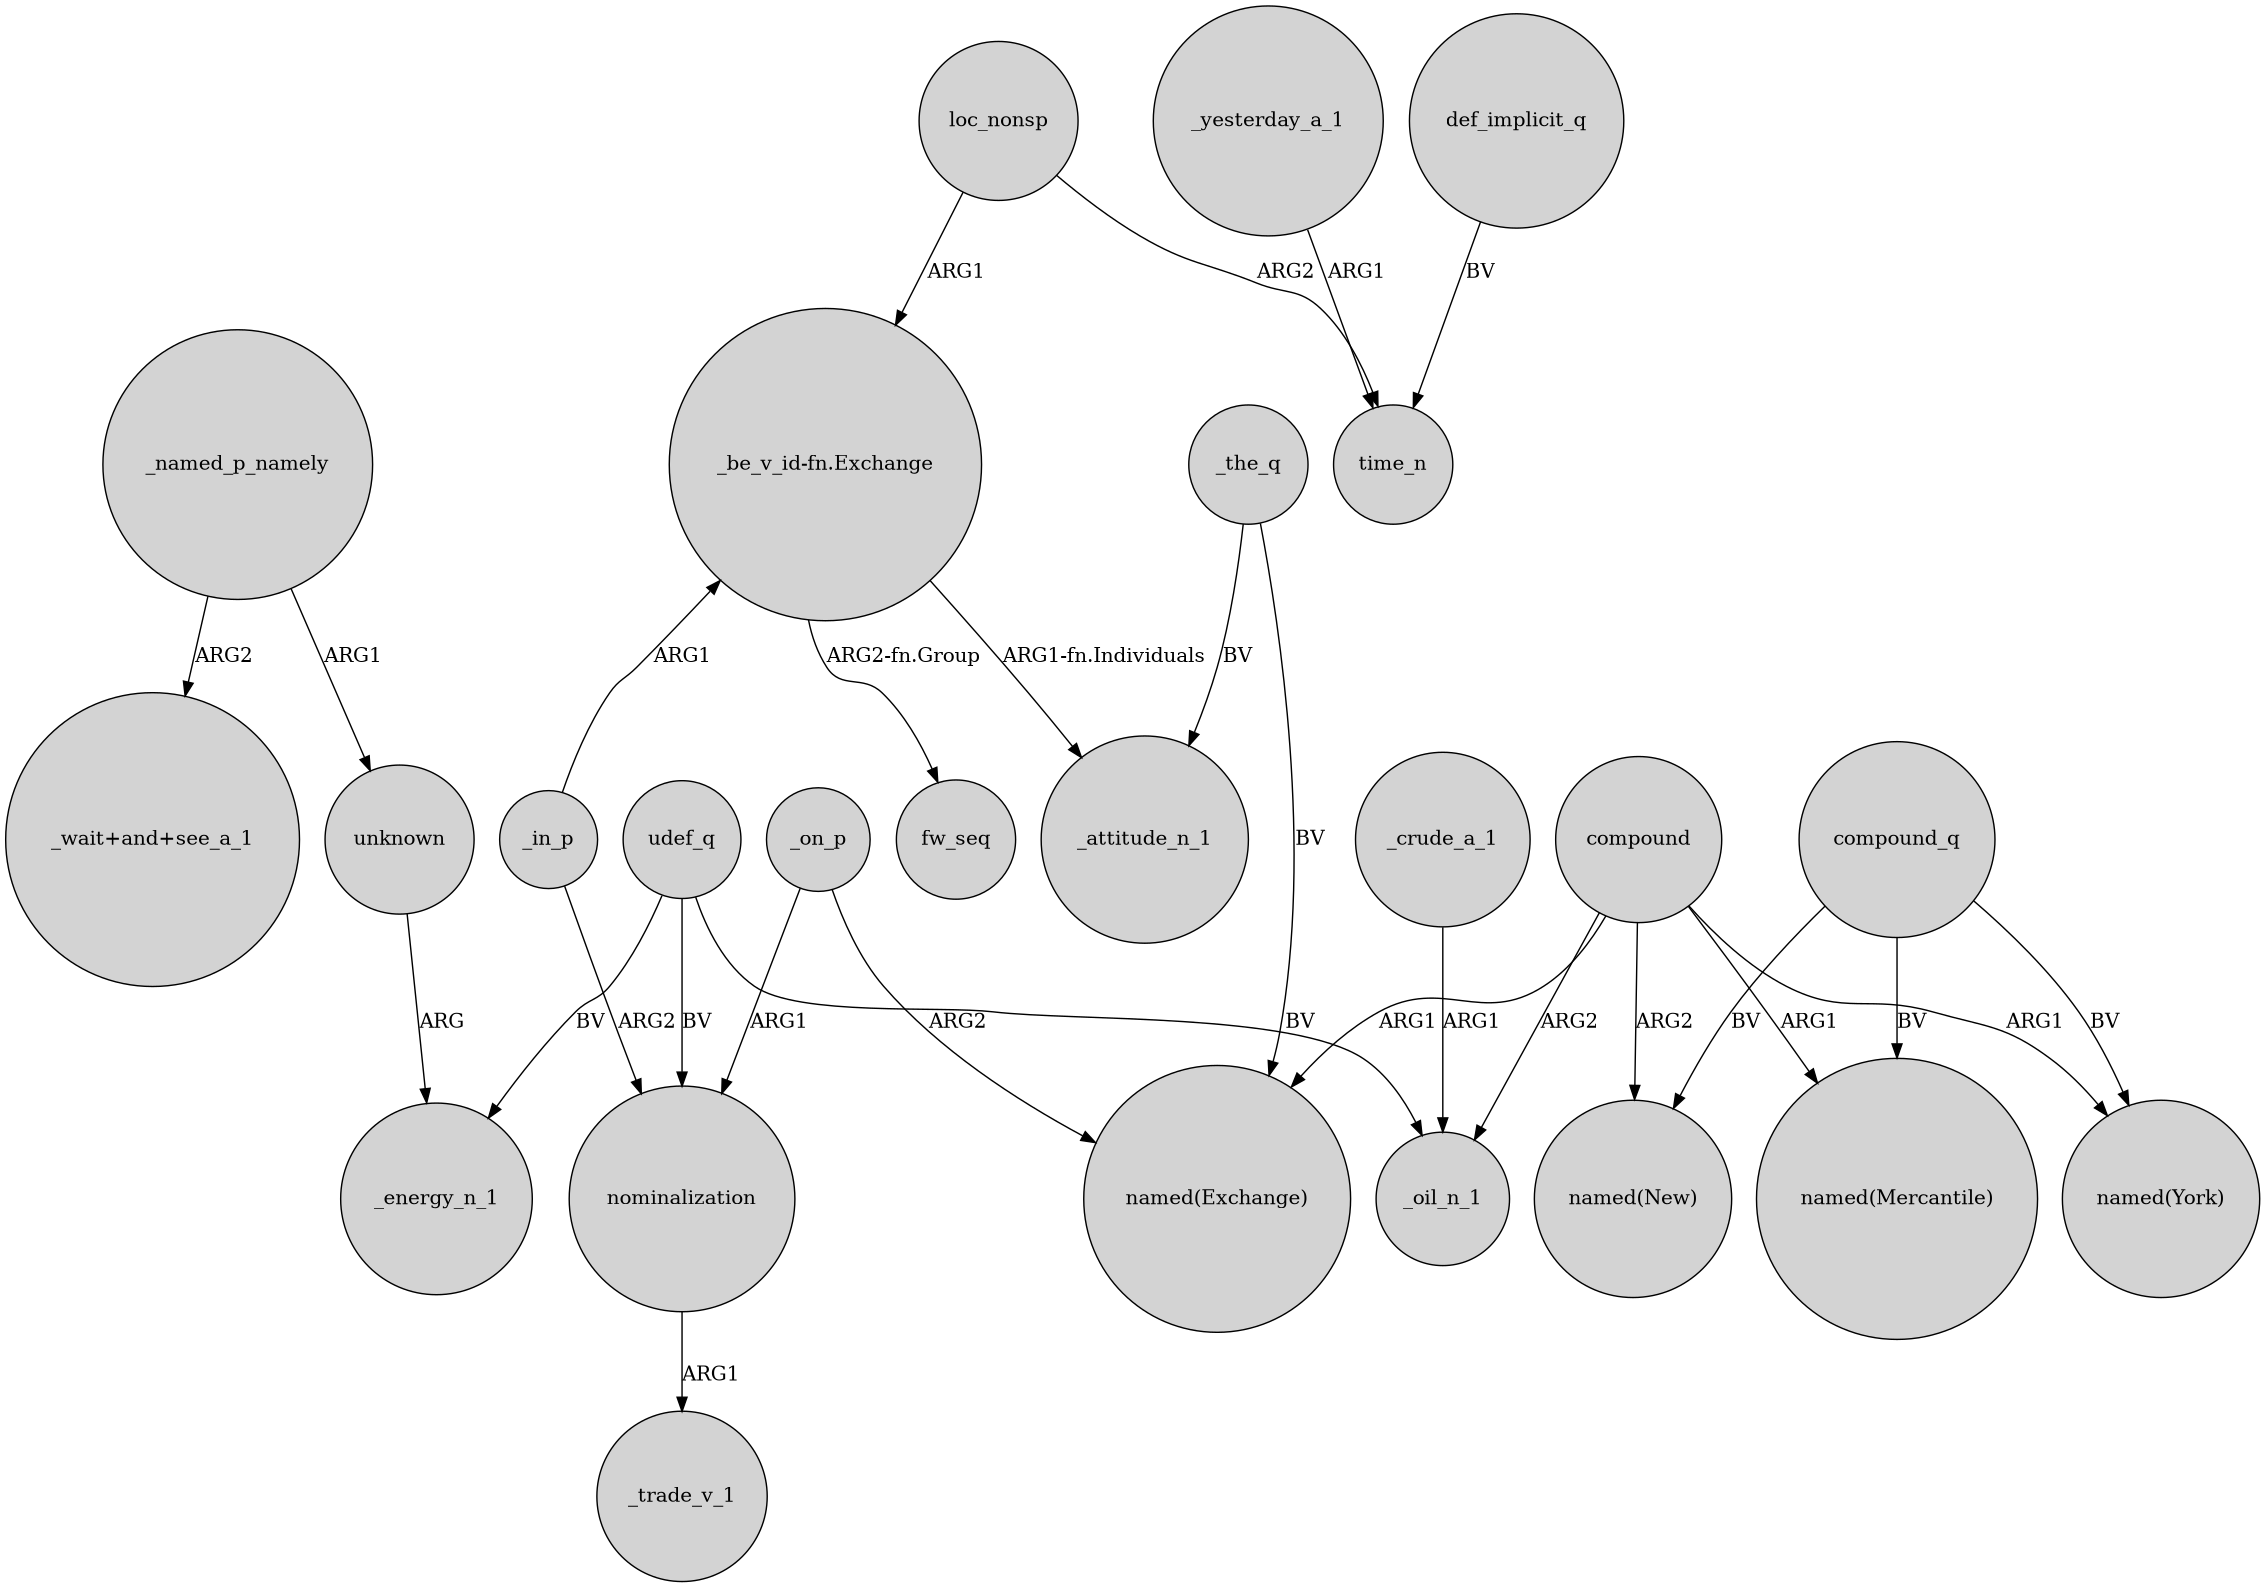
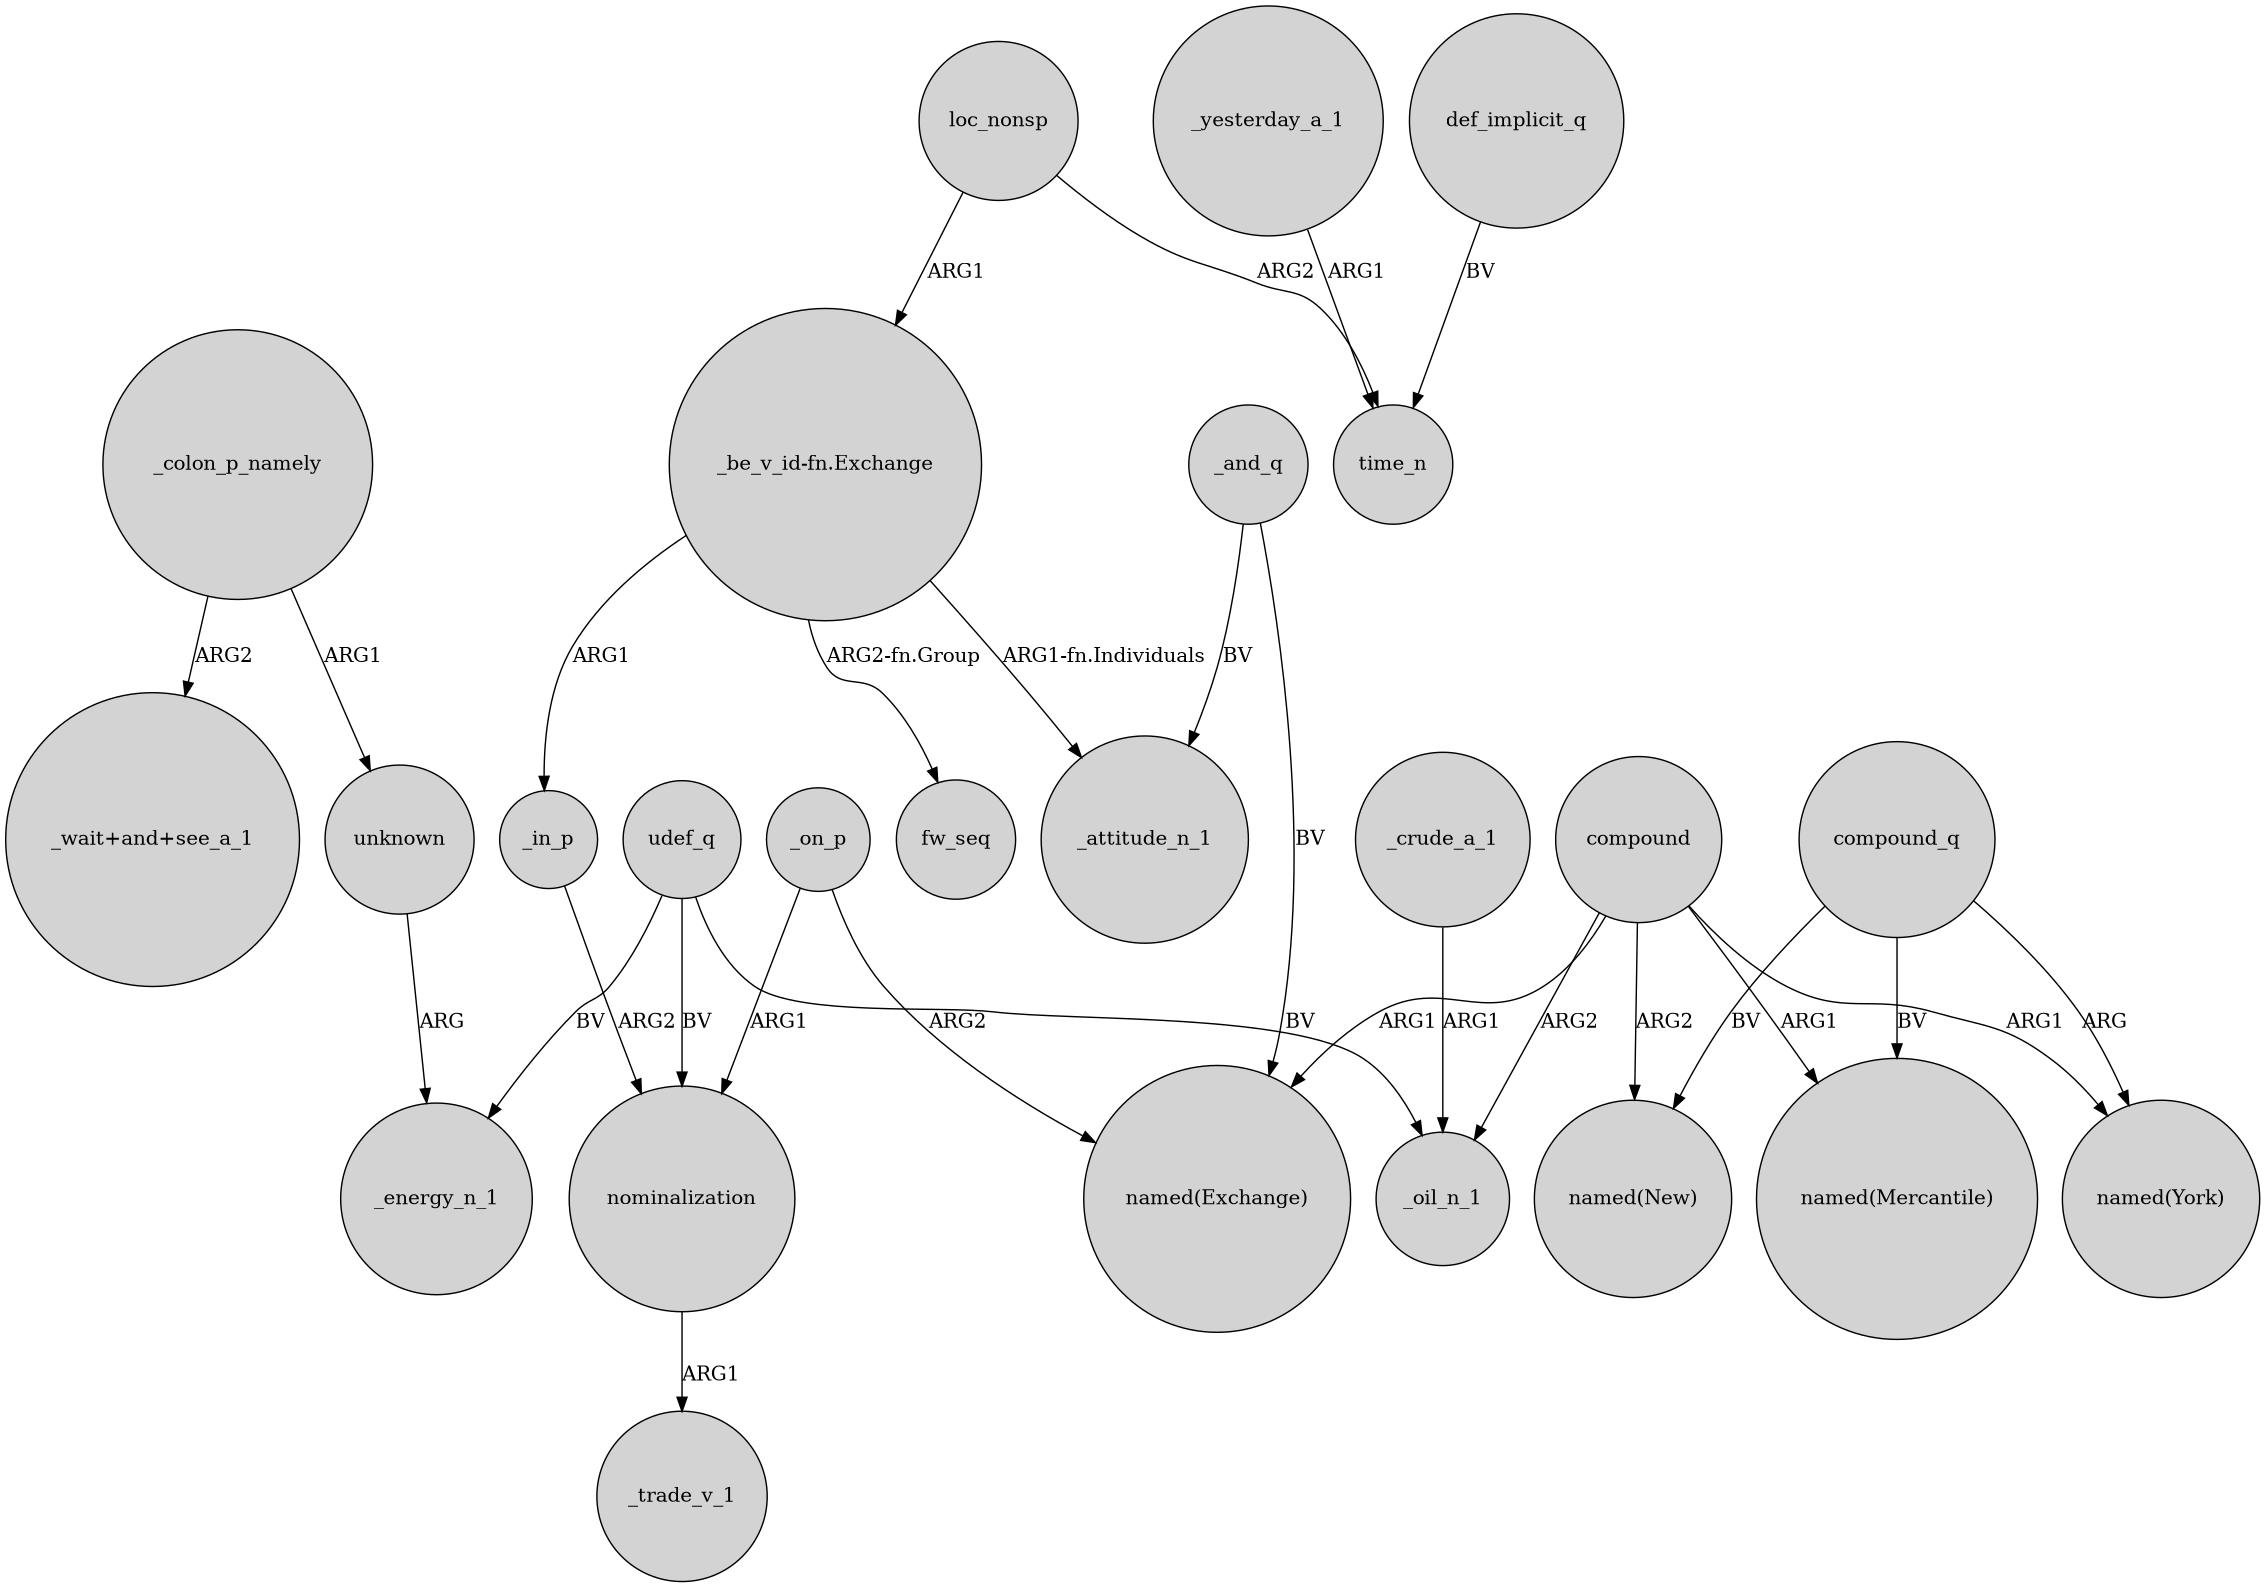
(238, 465) -> (238, 465)
(1248, 465) -> (1248, 465)
(620, 681) -> (580, 635)
(2105, 1022) -> (2105, 1022)
